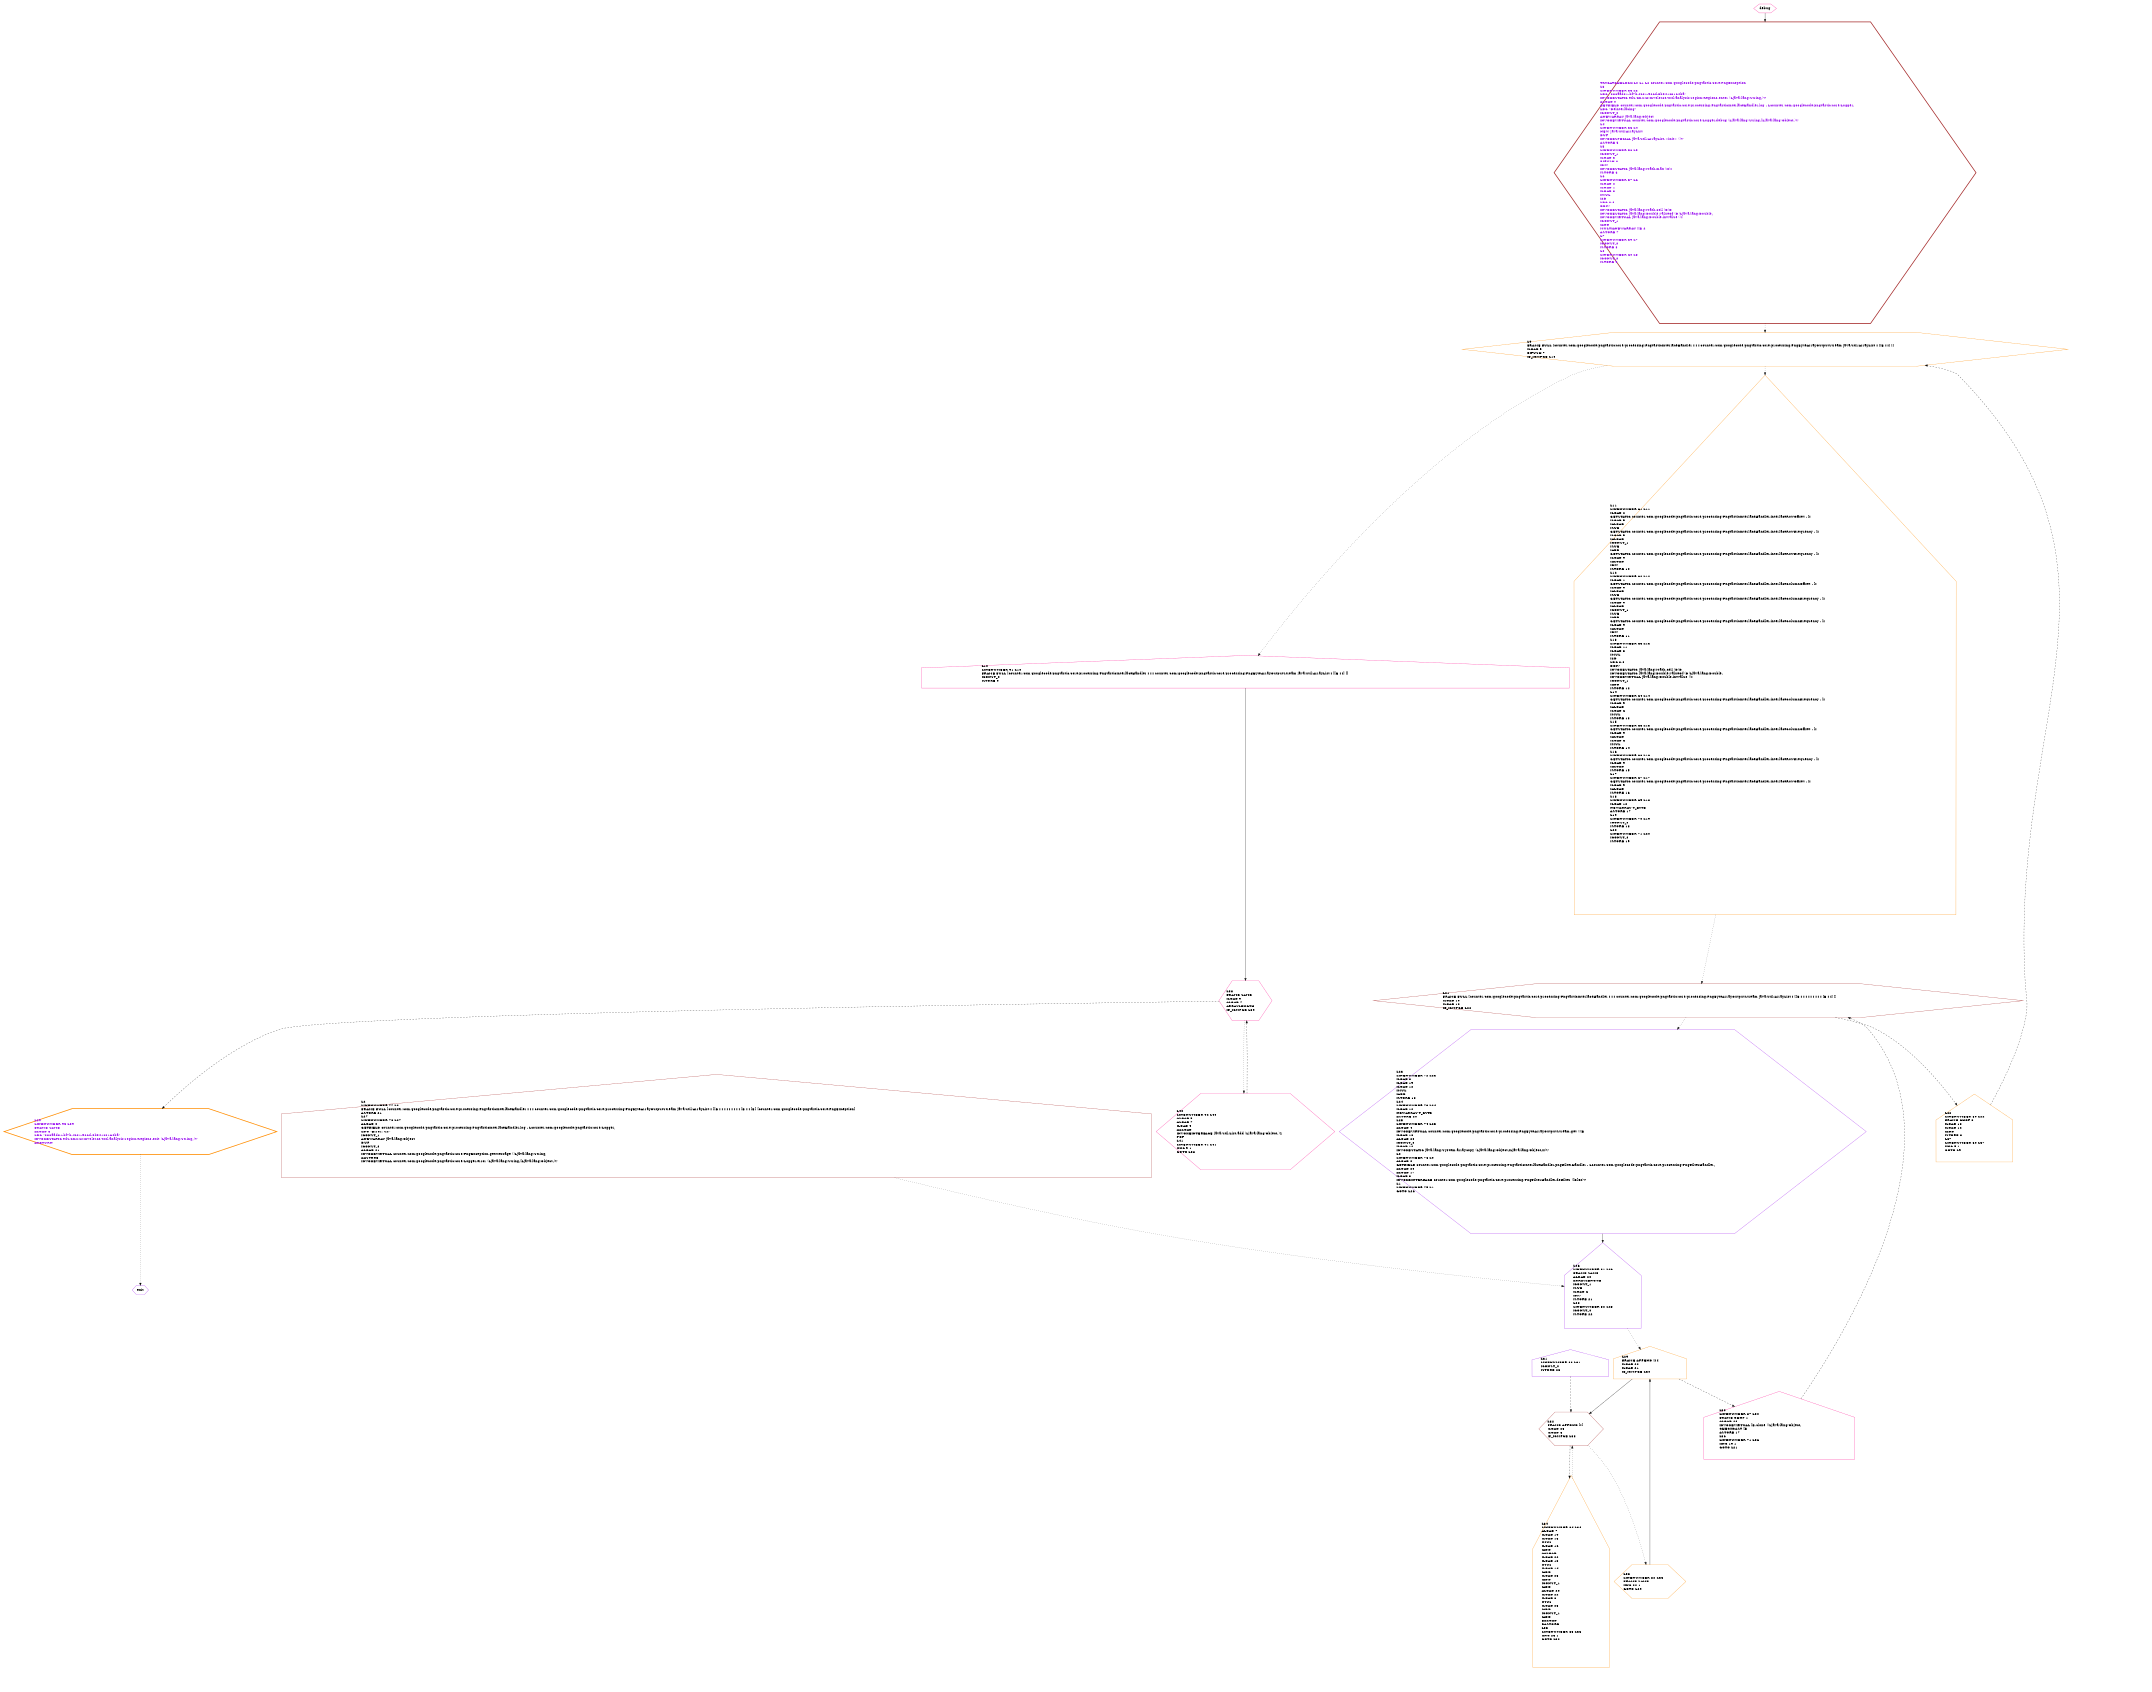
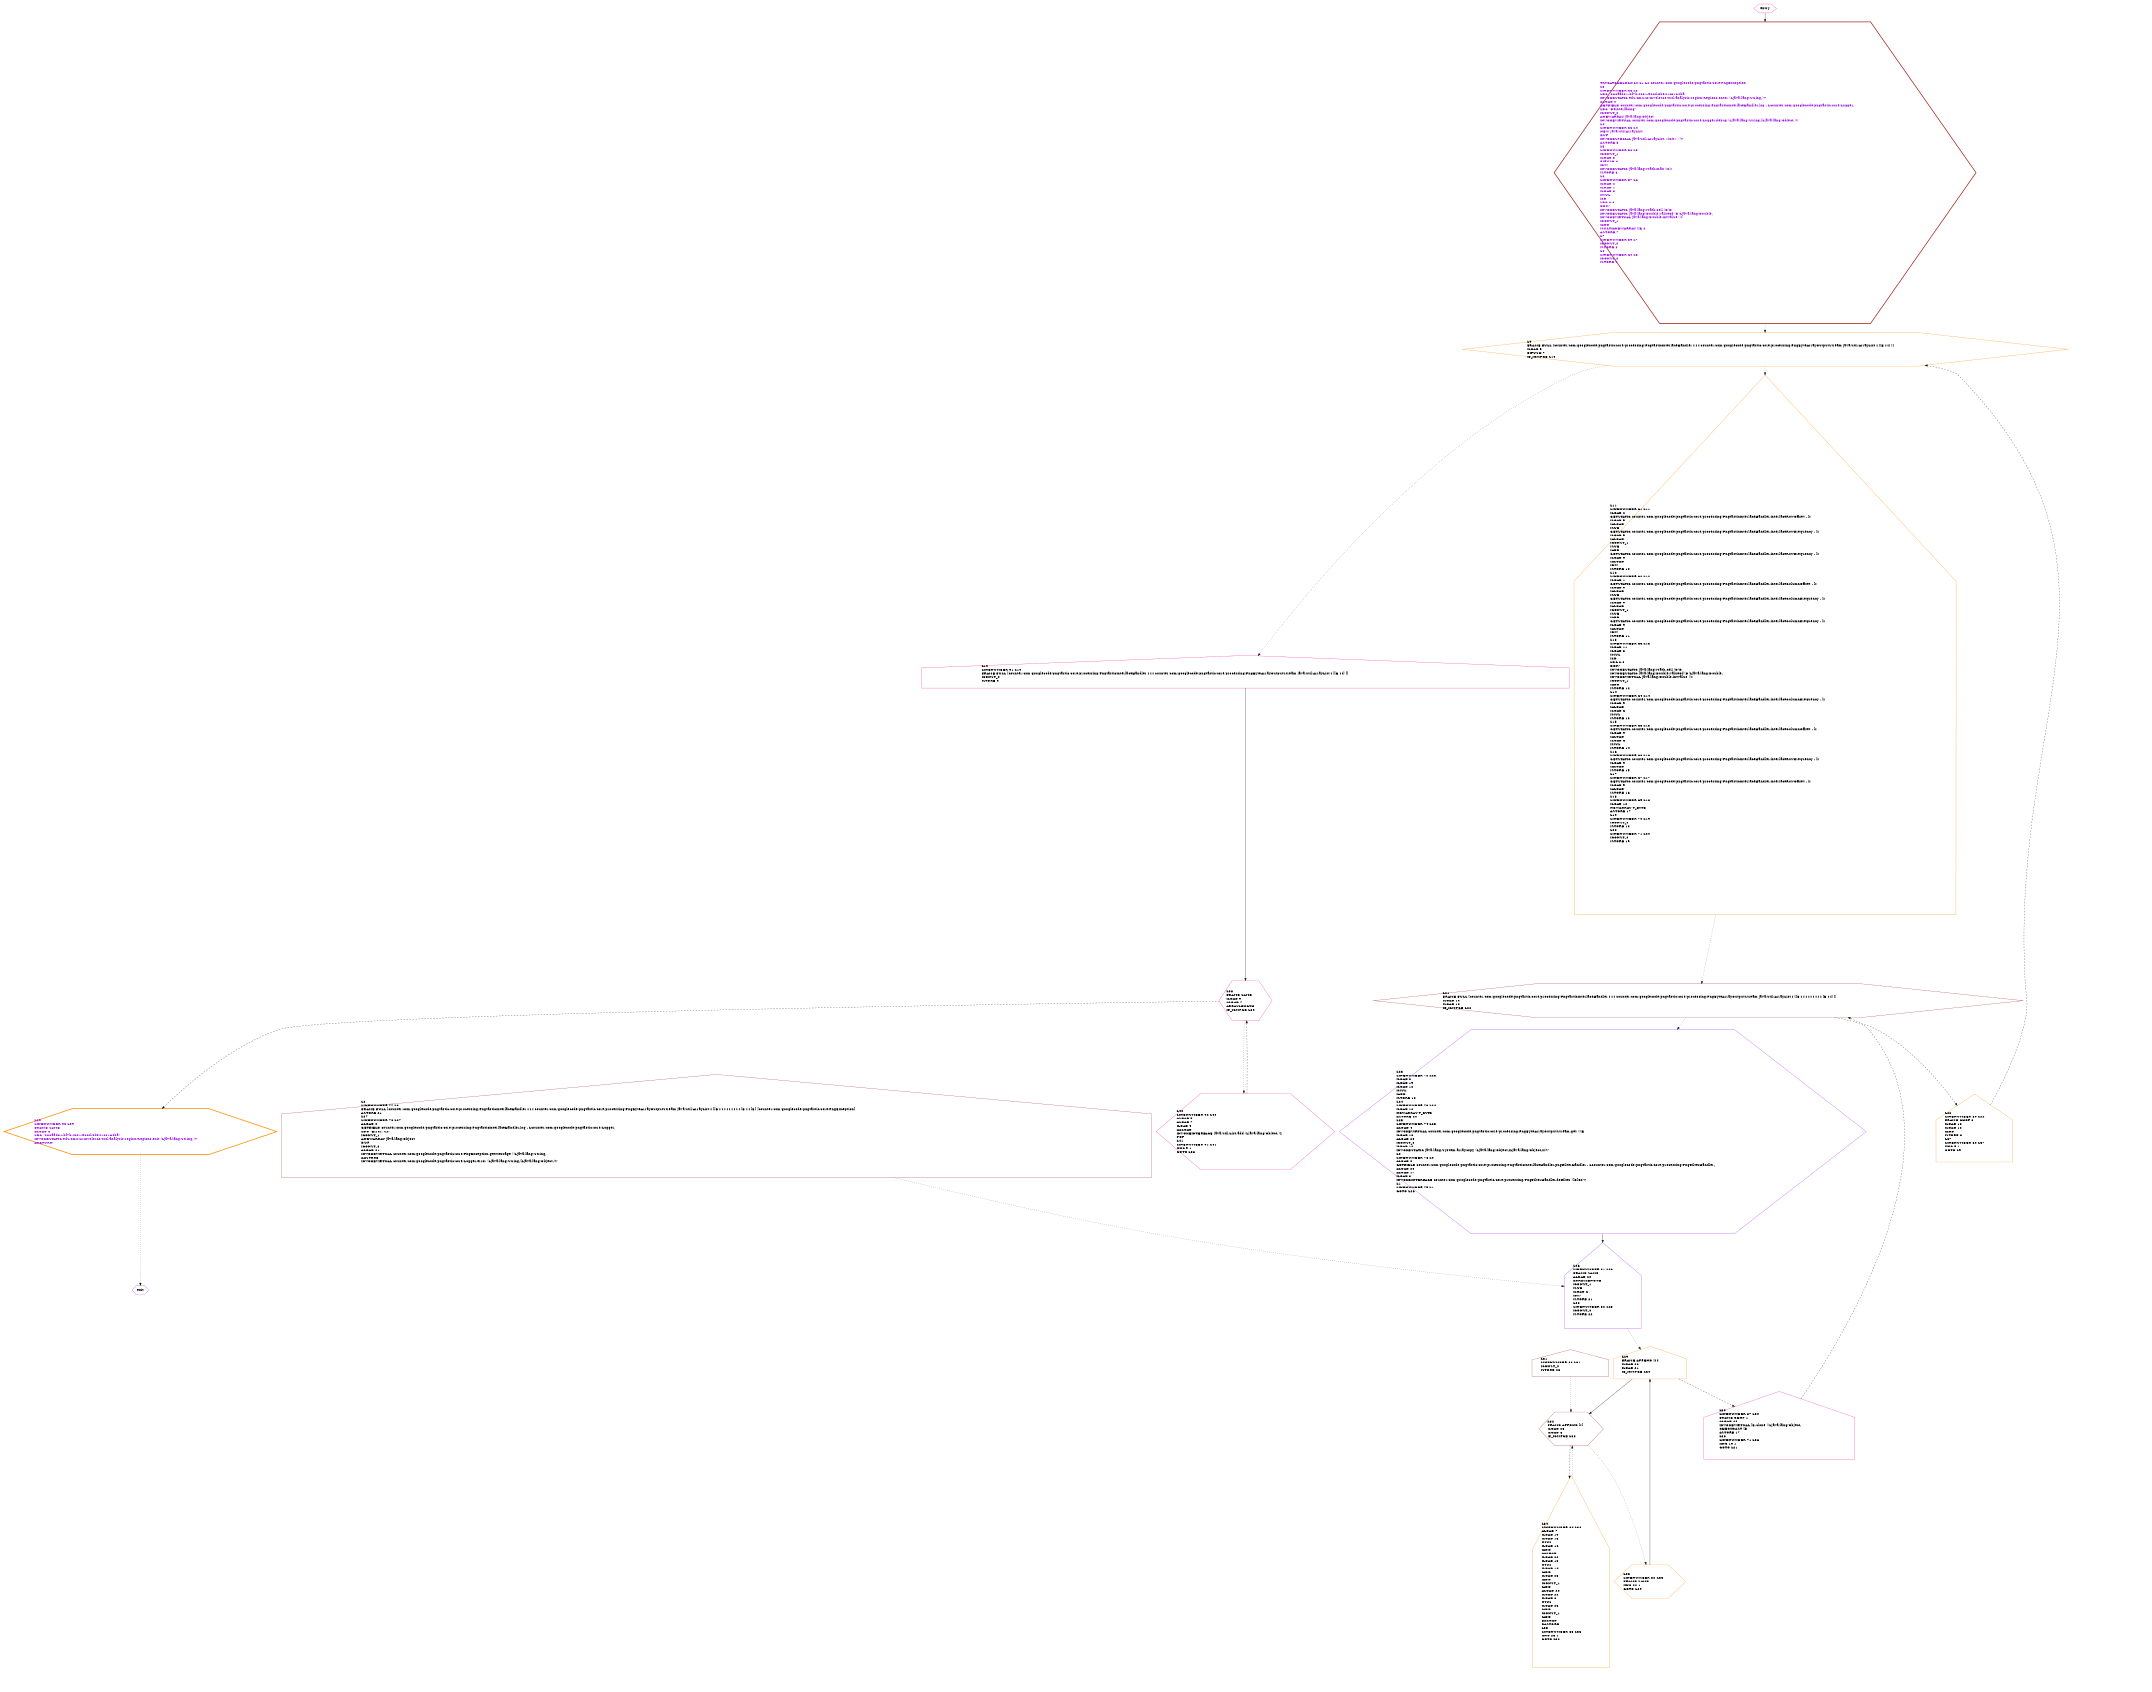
(1765, 8) -> (1765, 8)
(1570, 1364) -> (1570, 1364)
(1571, 1393) -> (1571, 1393)
